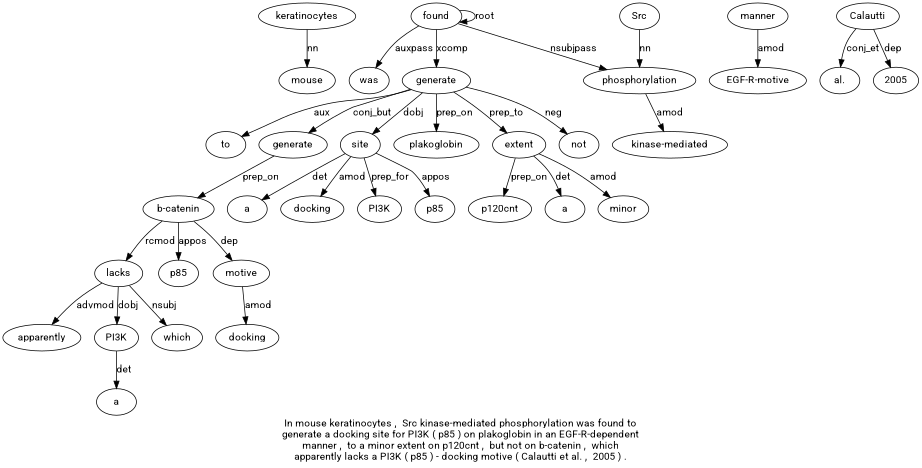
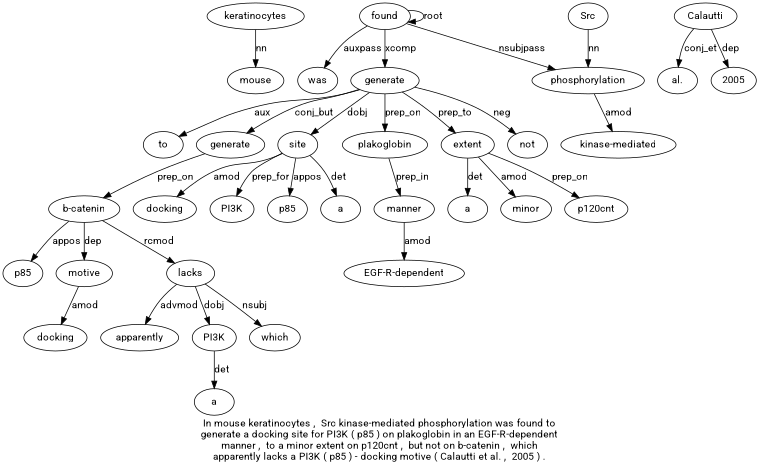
(758, 81) -> (404, 273)
none -> (394, 173)
